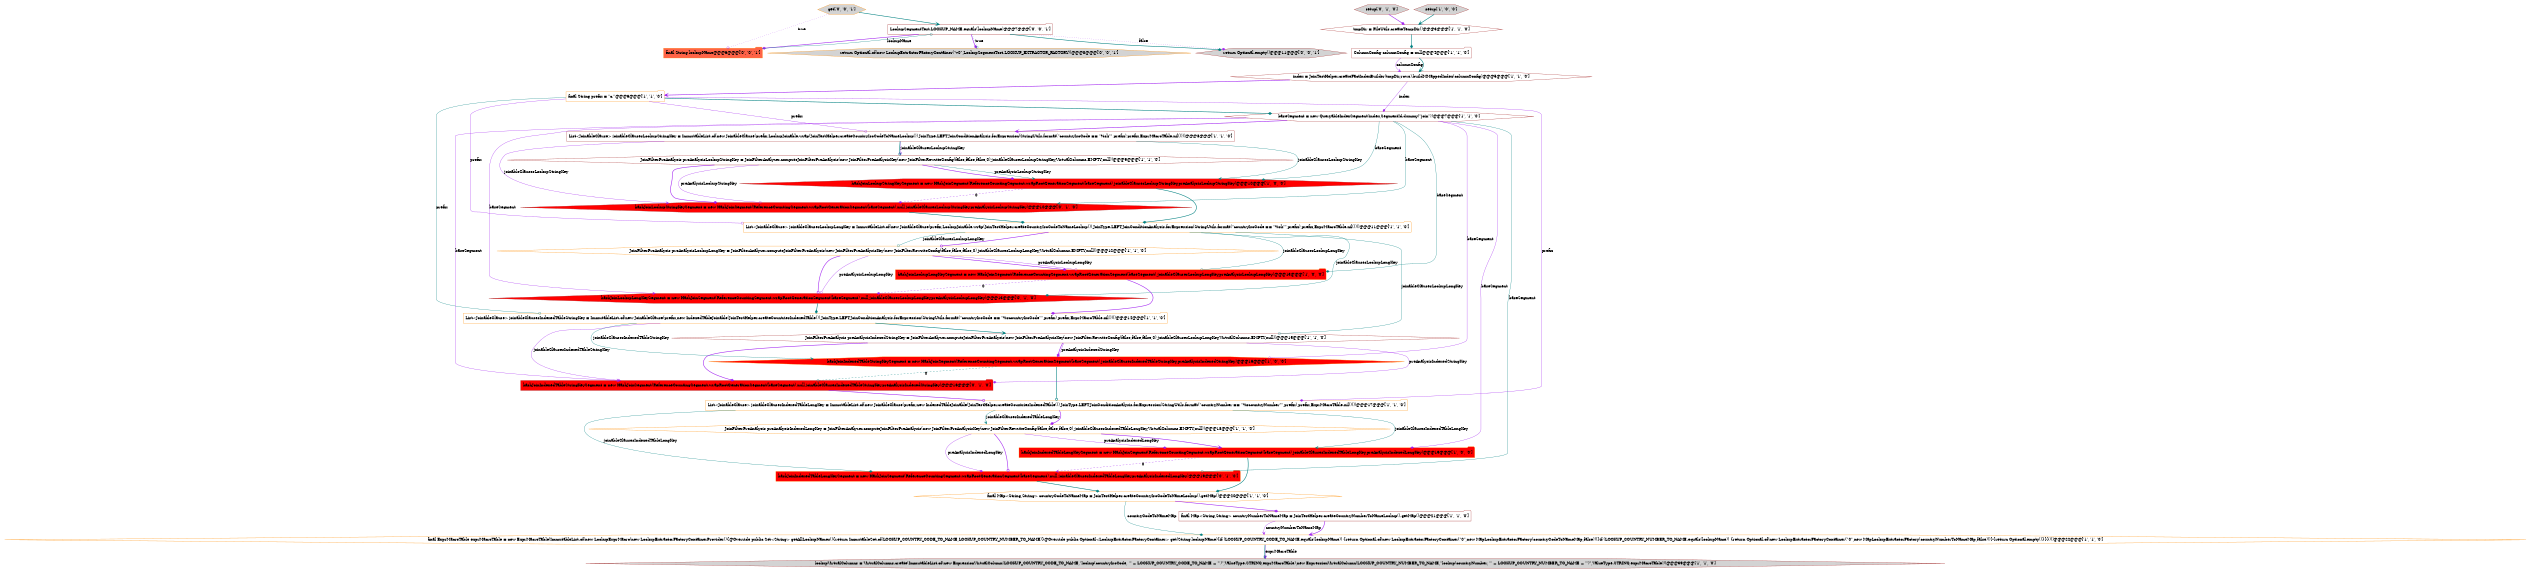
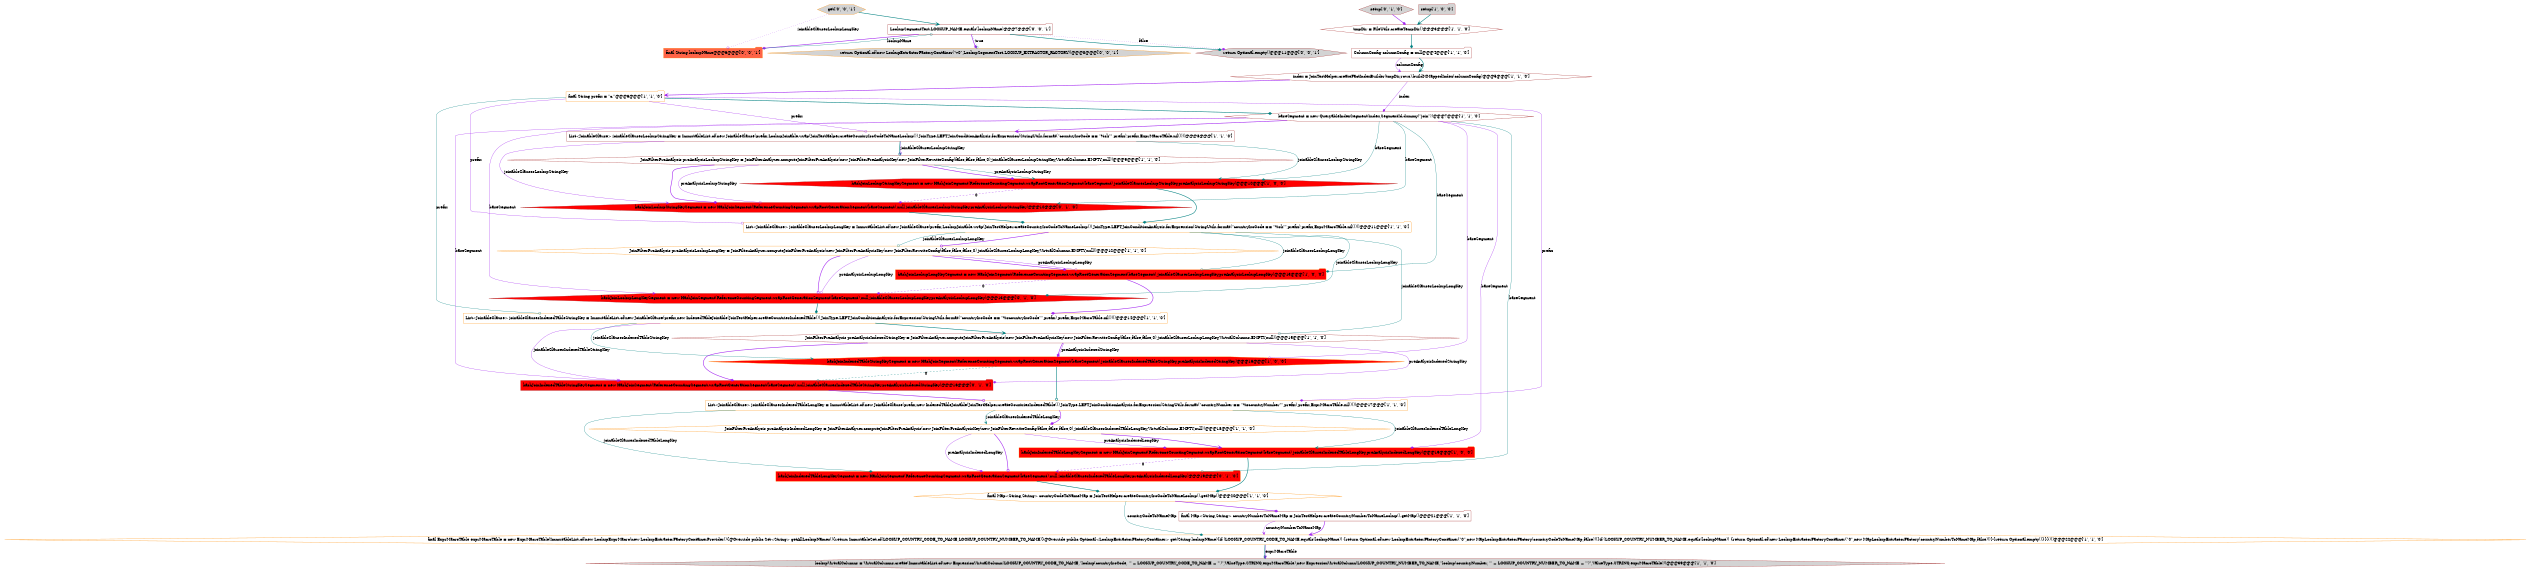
(1441, 10) -> (1437, 10)
(802, 29) -> (828, 29)
